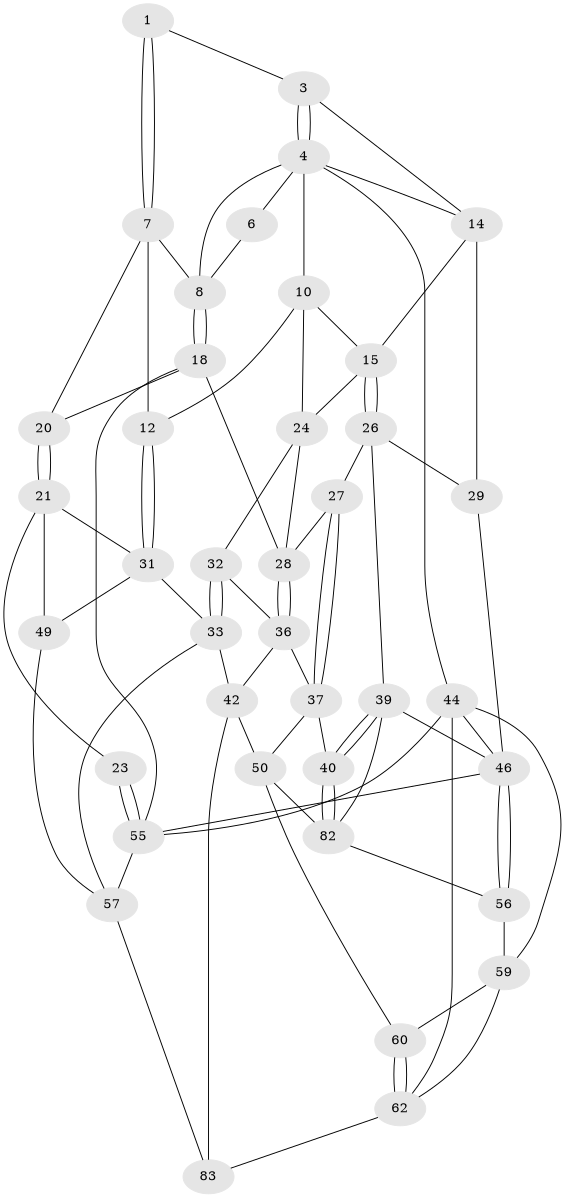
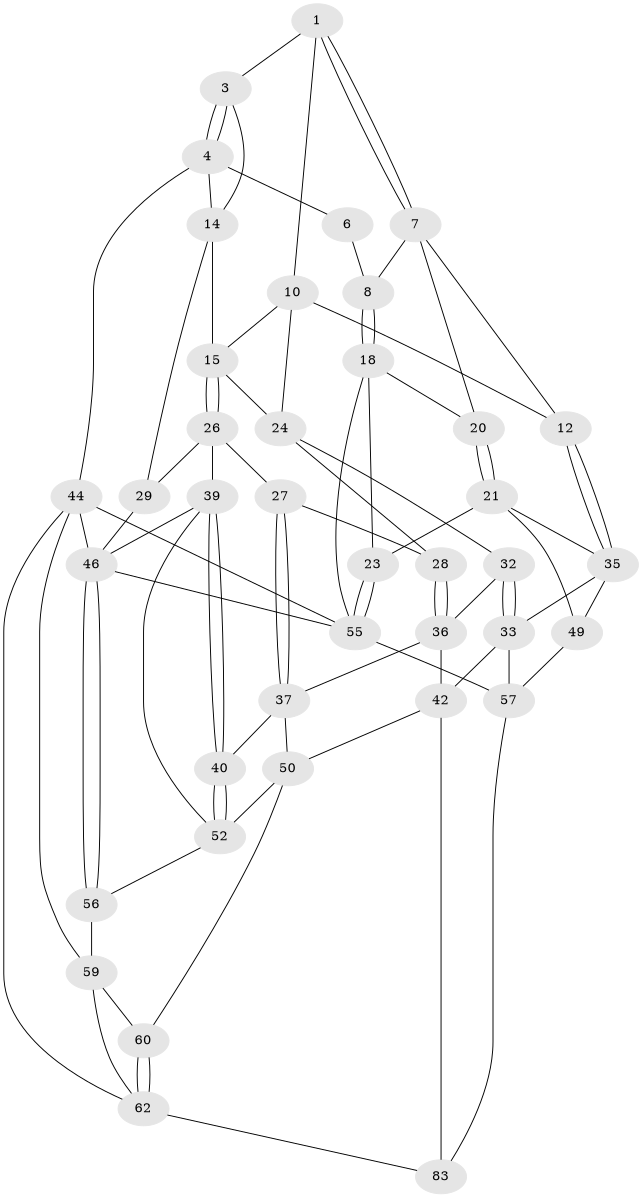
(220, 205) -> none
(304, 225) -> (305, 157)
(242, 463) -> (371, 463)
(148, 565) -> (613, 565)
(328, 837) -> (220, 837)
